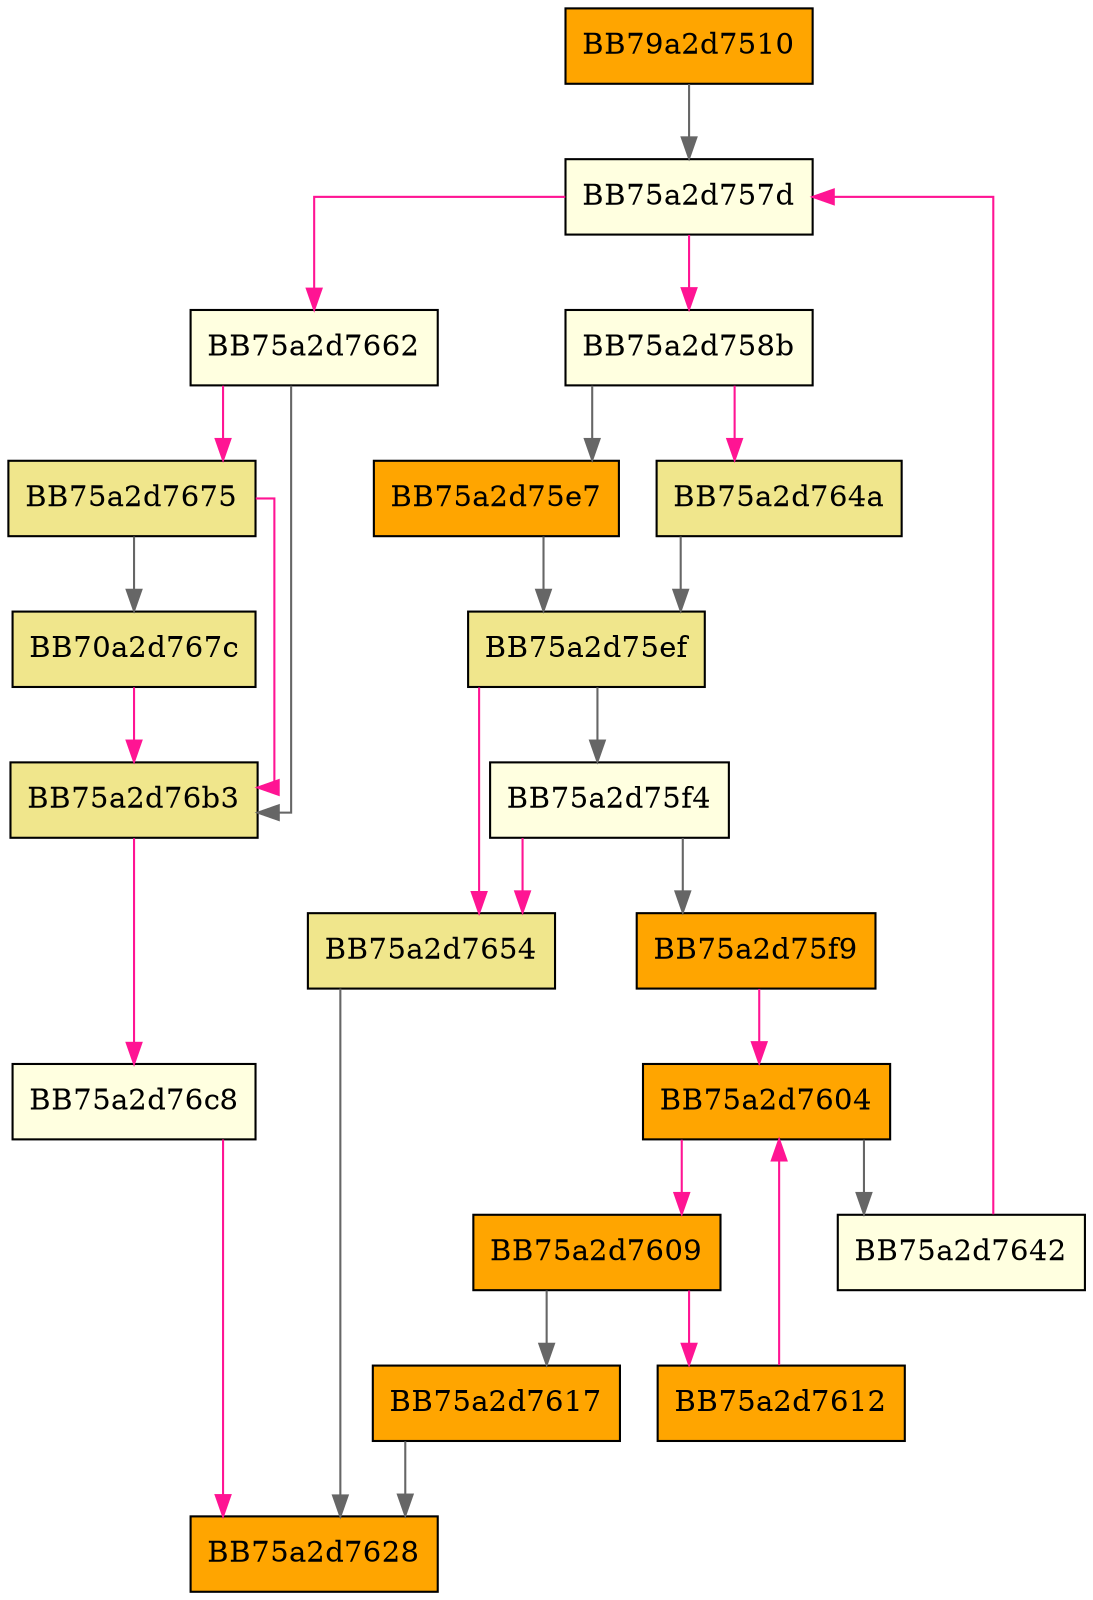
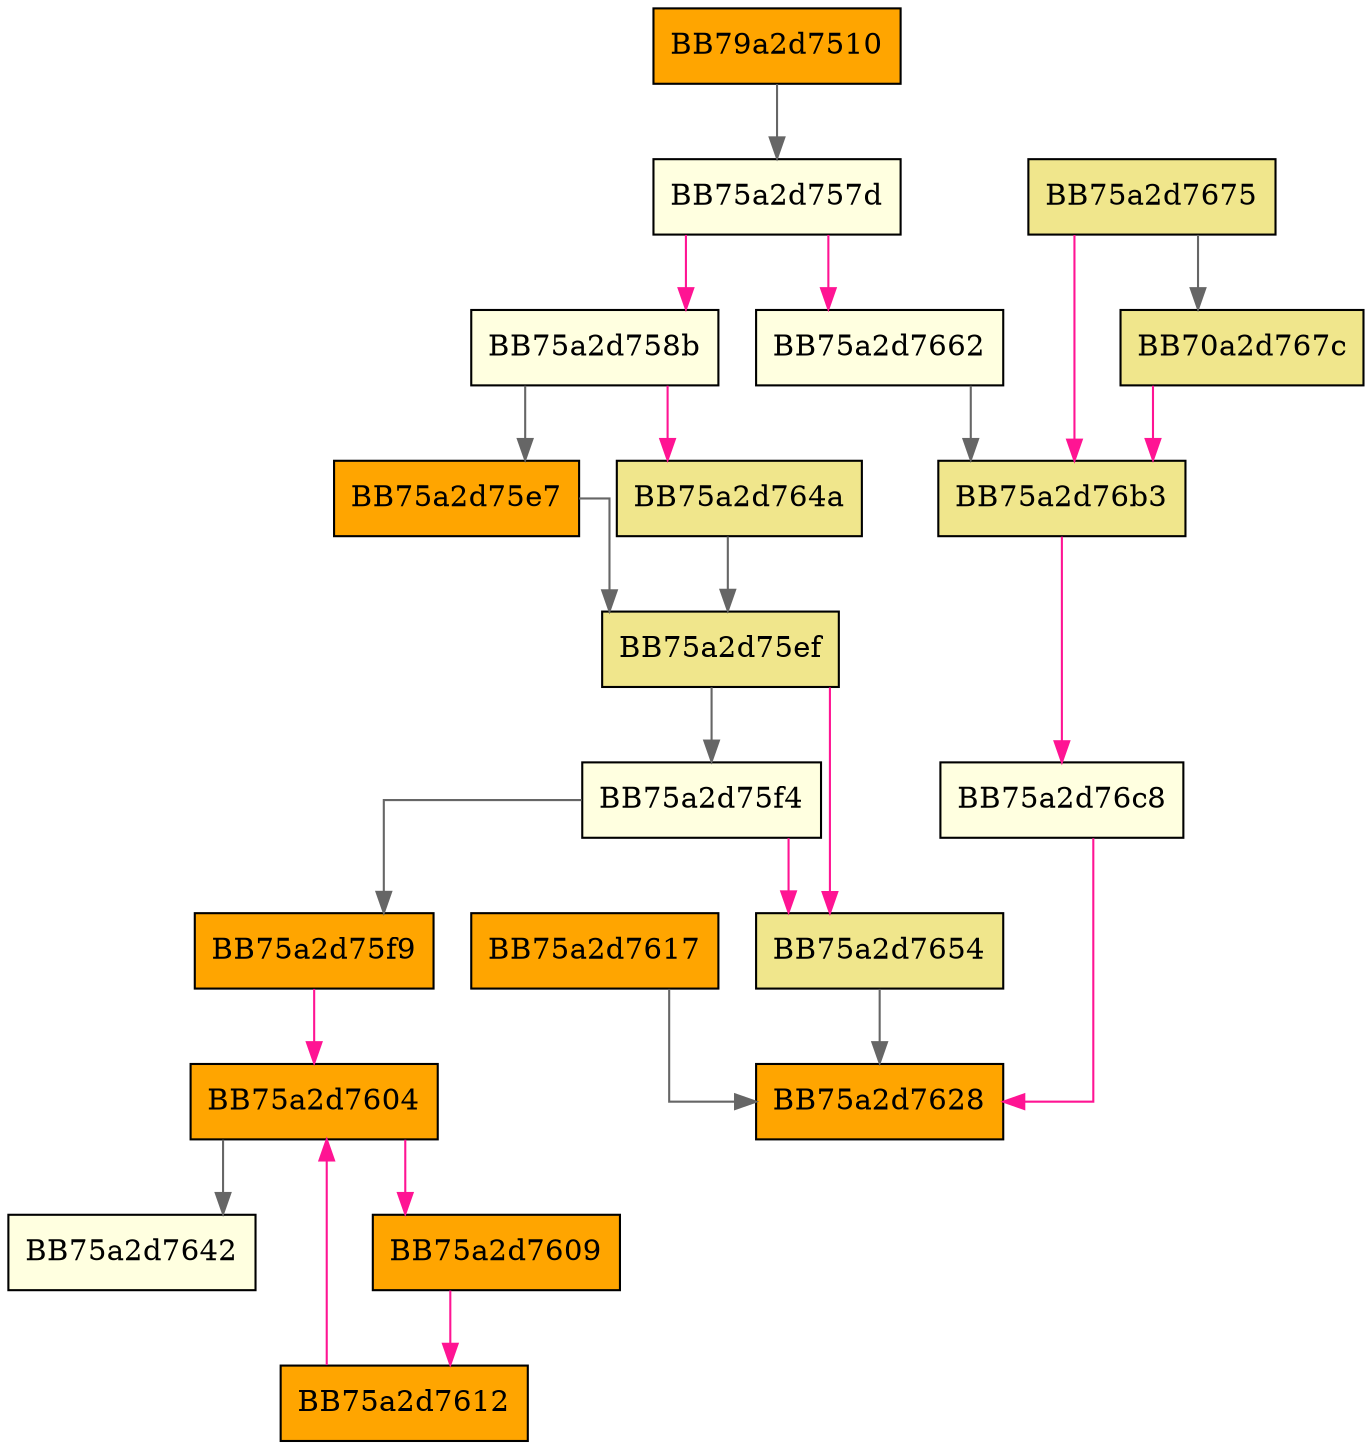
(223, 412) -> none
(993, 626) -> none
(547, 1317) -> none
